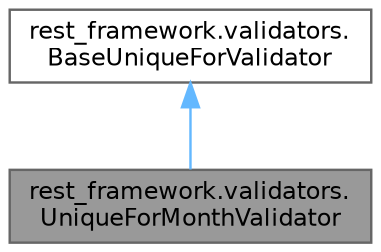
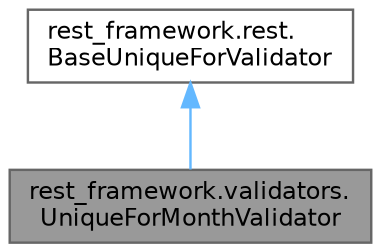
(190, 46) -> (190, 46)
